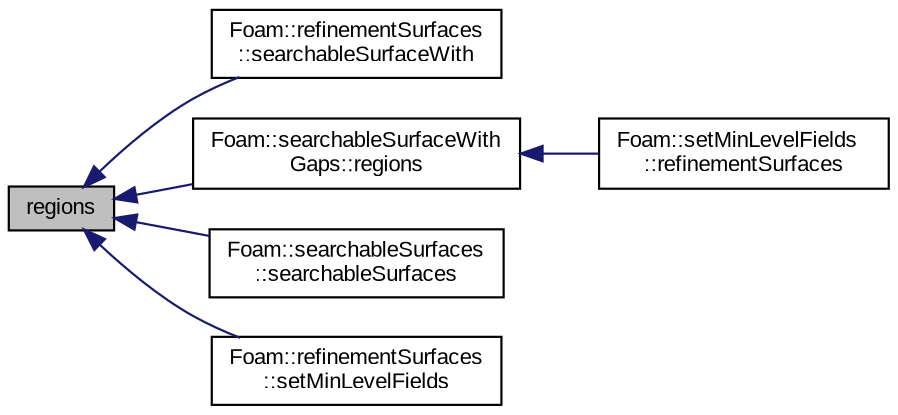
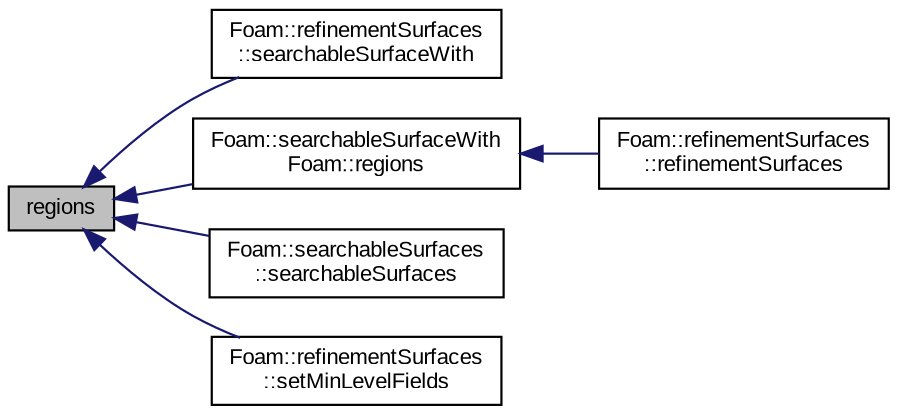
(357, 154) -> (357, 154)
(744, 154) -> (744, 154)
